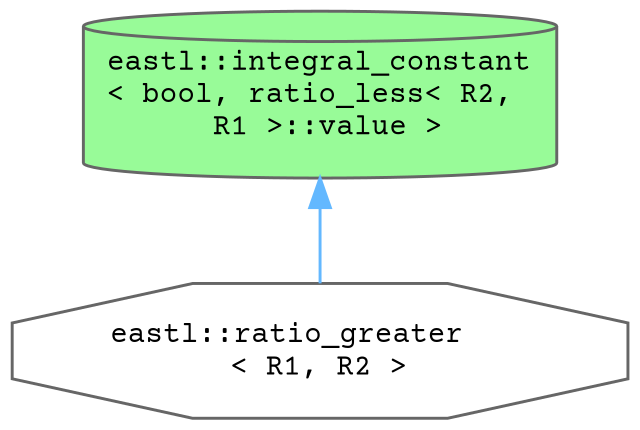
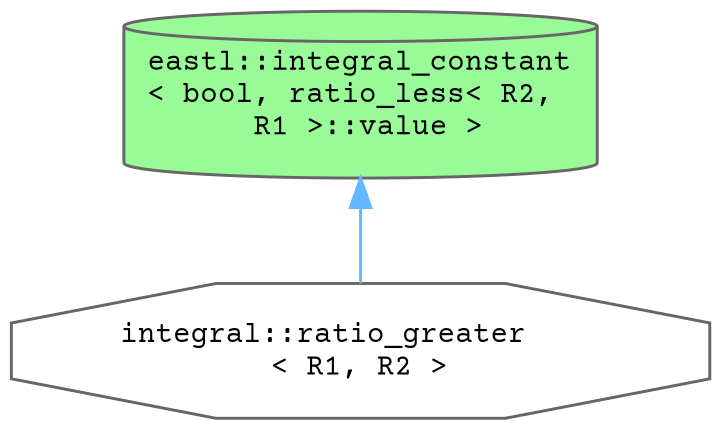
(320, 351) -> (361, 351)
